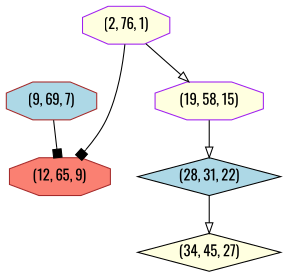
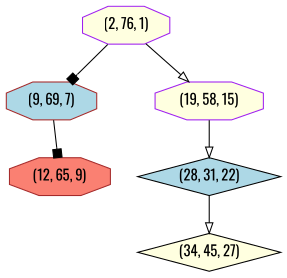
(114, 100) -> (93, 59)
